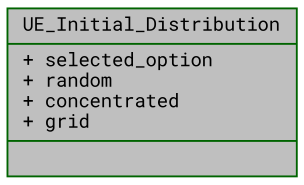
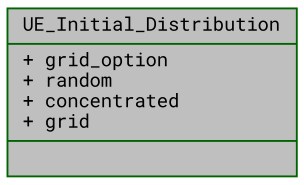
(119, 61) -> (96, 61)
